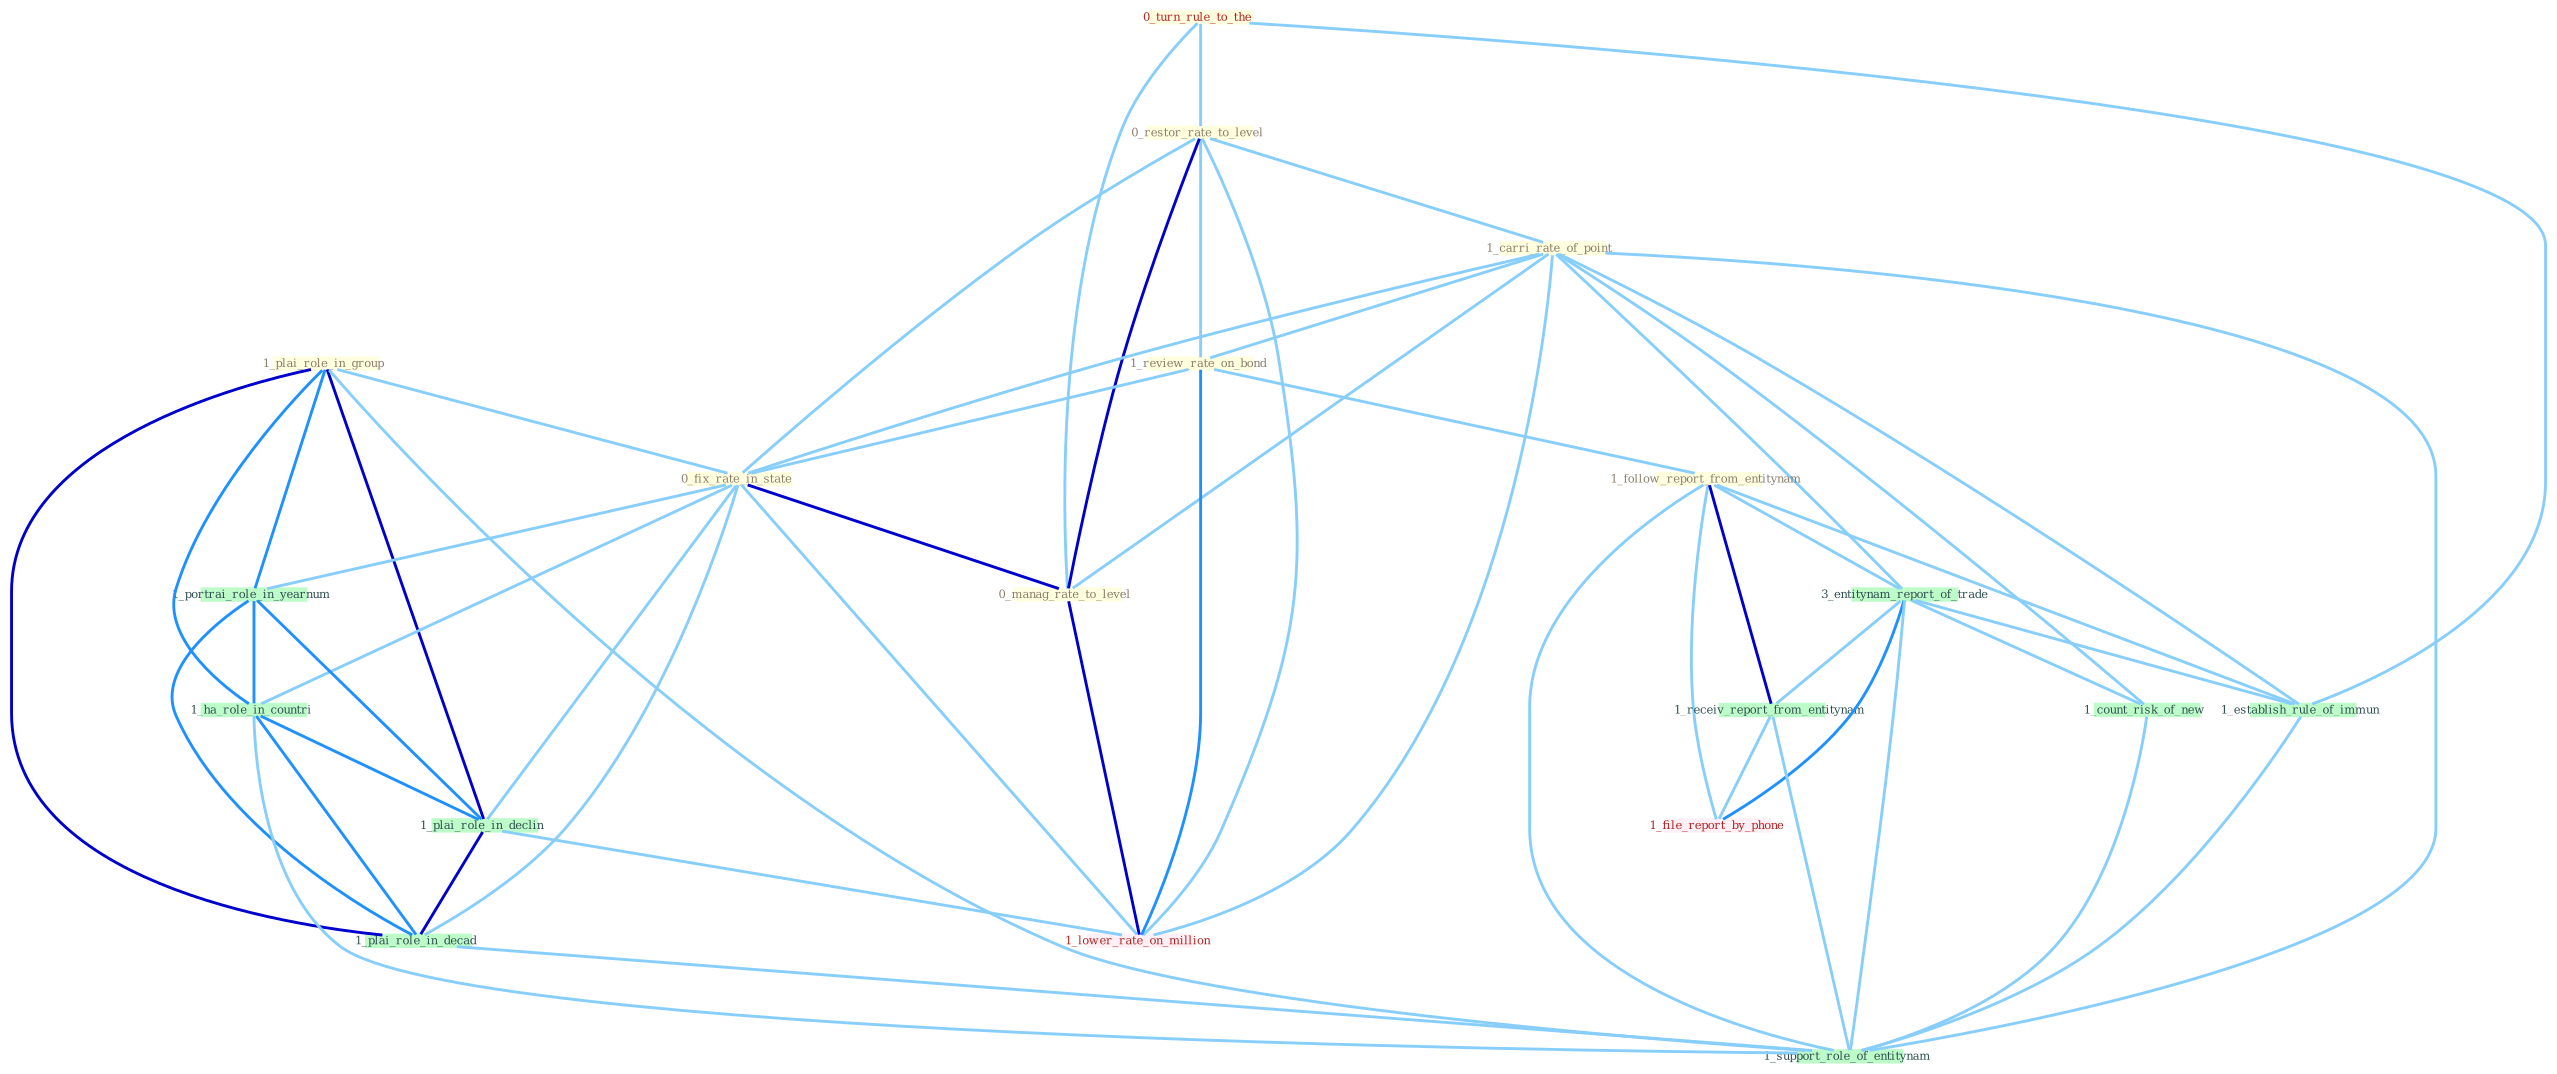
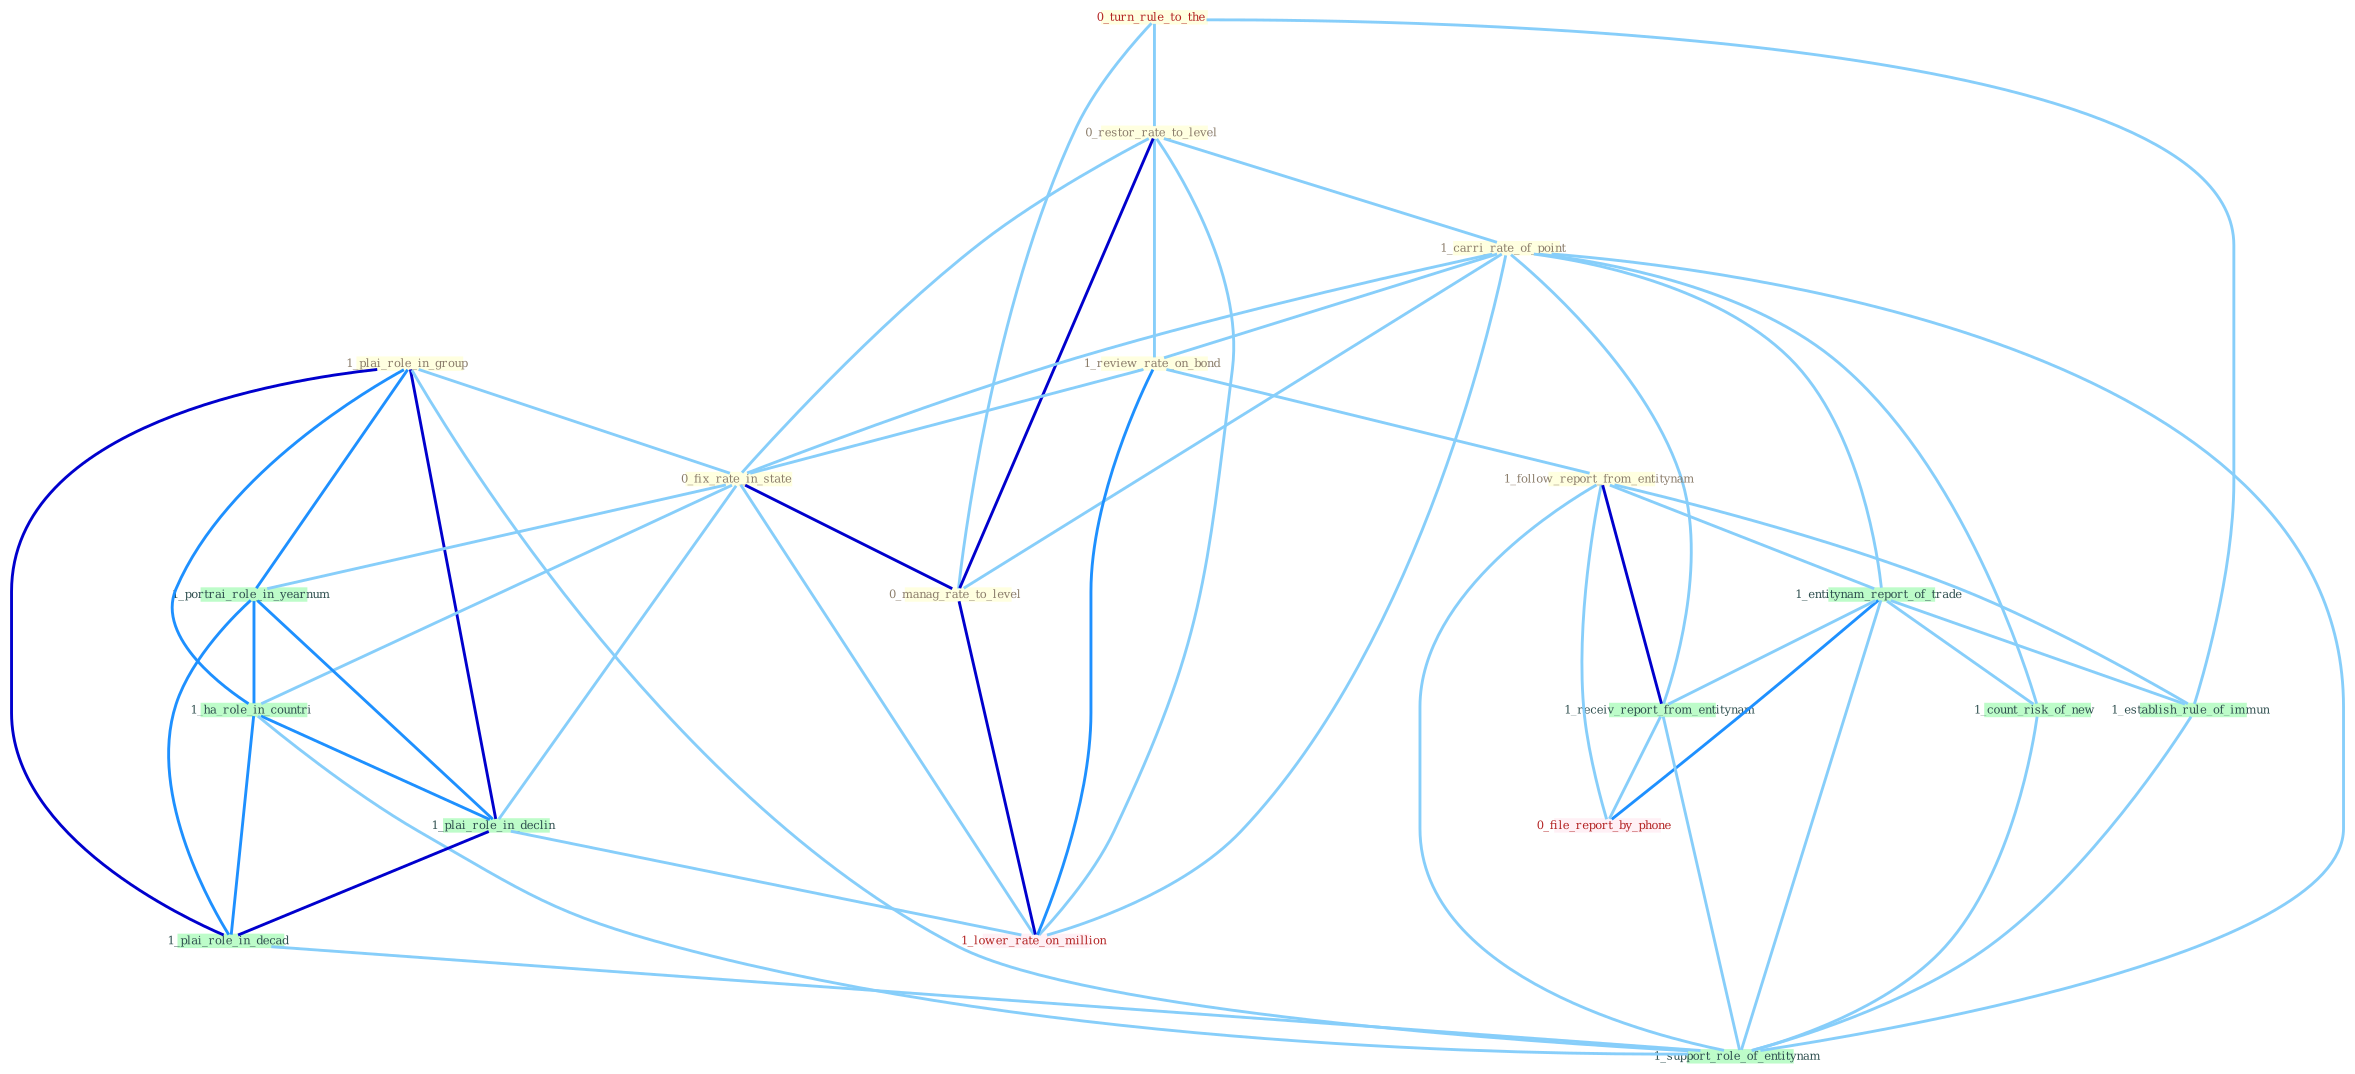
(1937, 466) -> (1671, 453)
(1905, 595) -> (1882, 595)
(626, 743) -> none
(1717, 825) -> (1608, 825)
